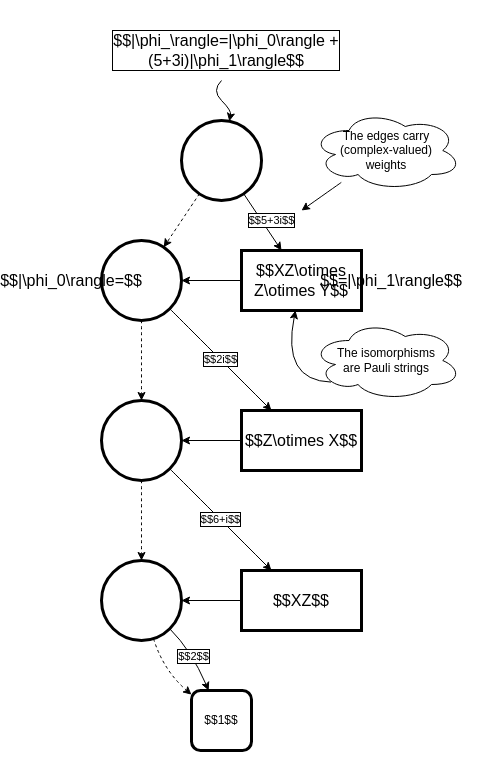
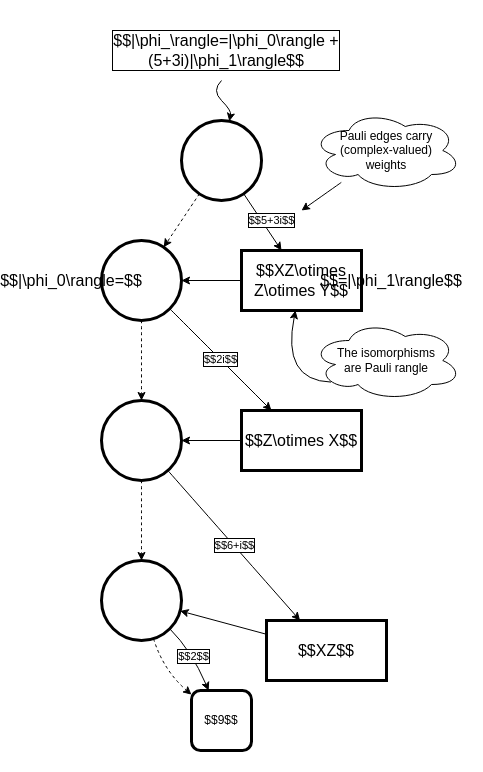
(387, 151) -> (387, 151)
(387, 361) -> (387, 361)
(302, 601) -> (327, 651)
(222, 721) -> (222, 721)
